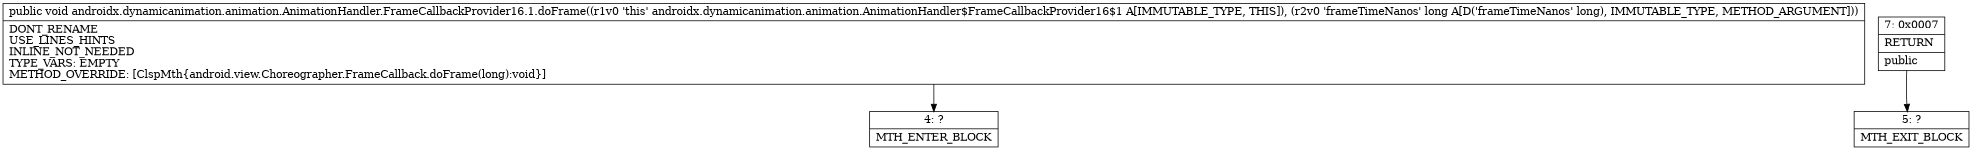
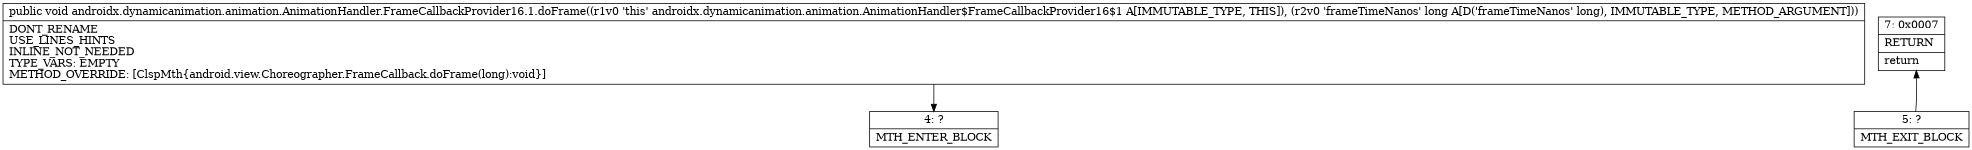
(1901, 61) -> (1902, 61)
(1906, 87) -> (1917, 95)
